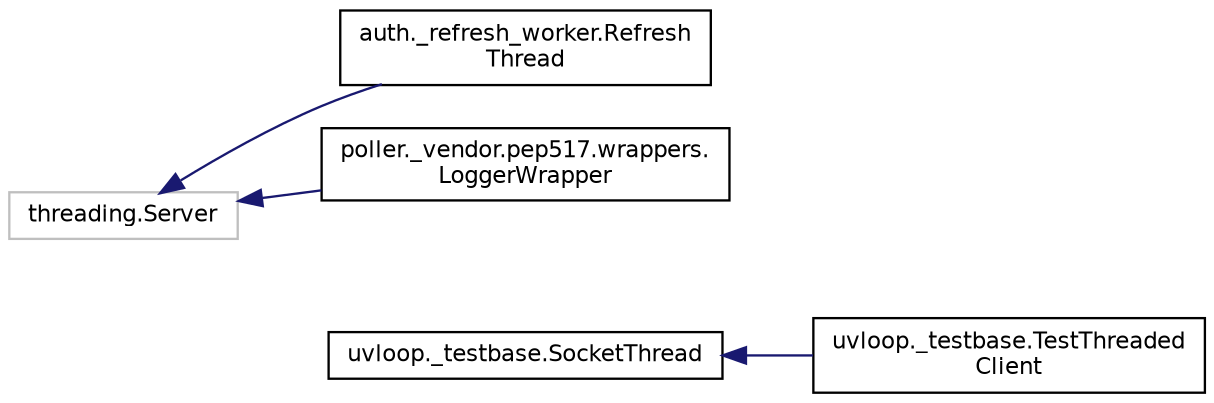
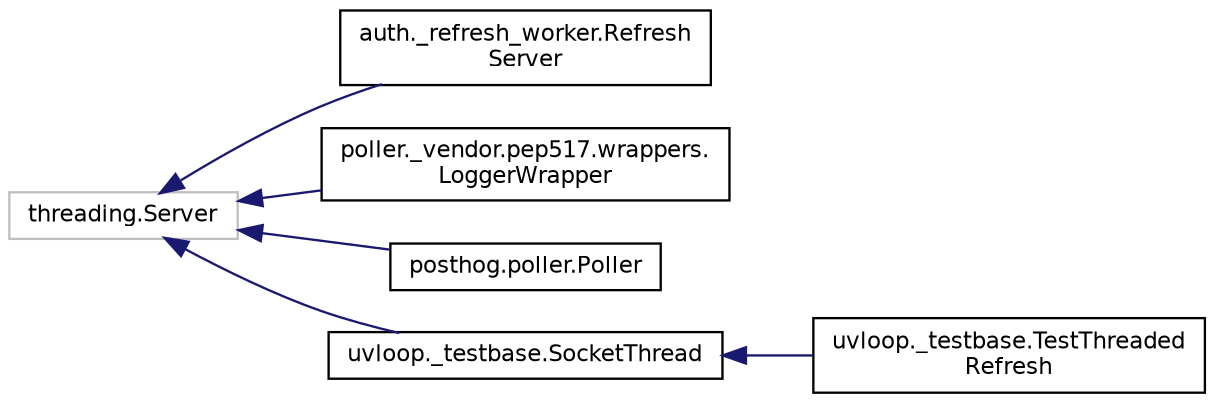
(526, 48) -> (526, 48)
none -> (526, 267)
none -> (289, 299)
(1009, 355) -> (1009, 355)
